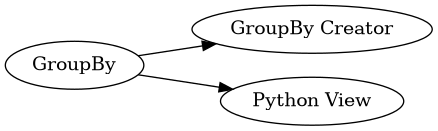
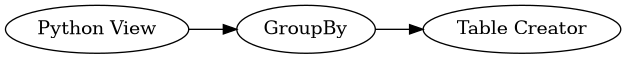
(312, 29) -> (522, 29)
(179, 81) -> (206, 29)
